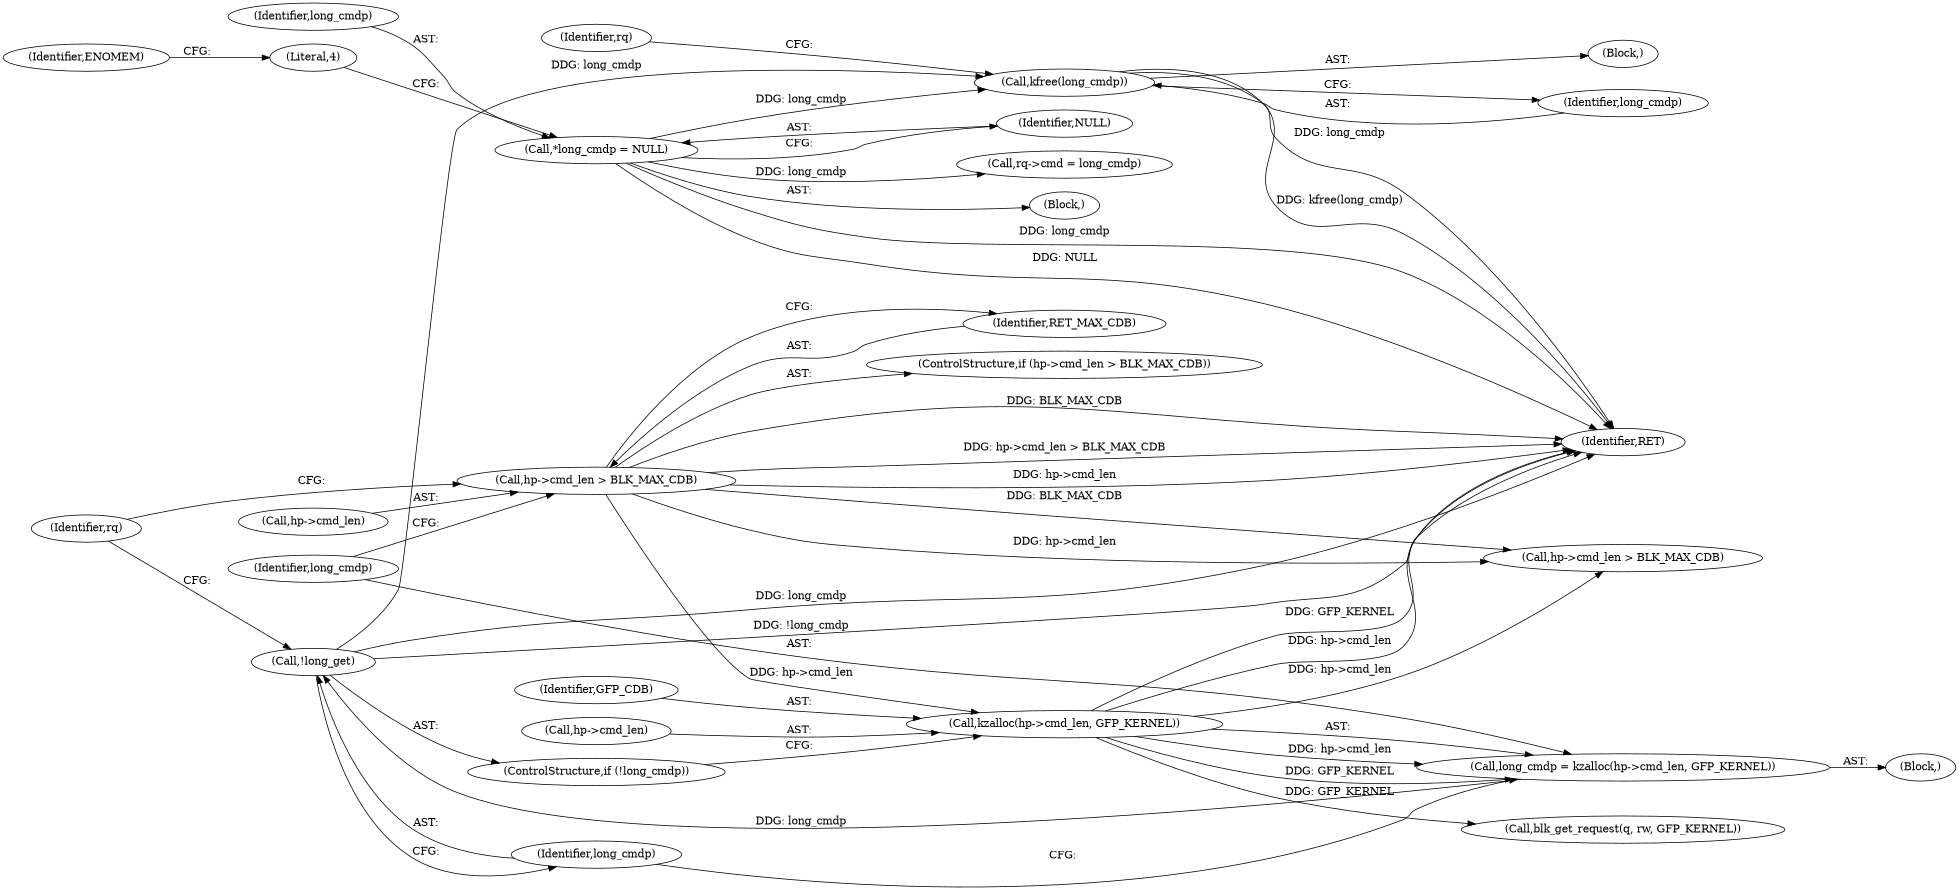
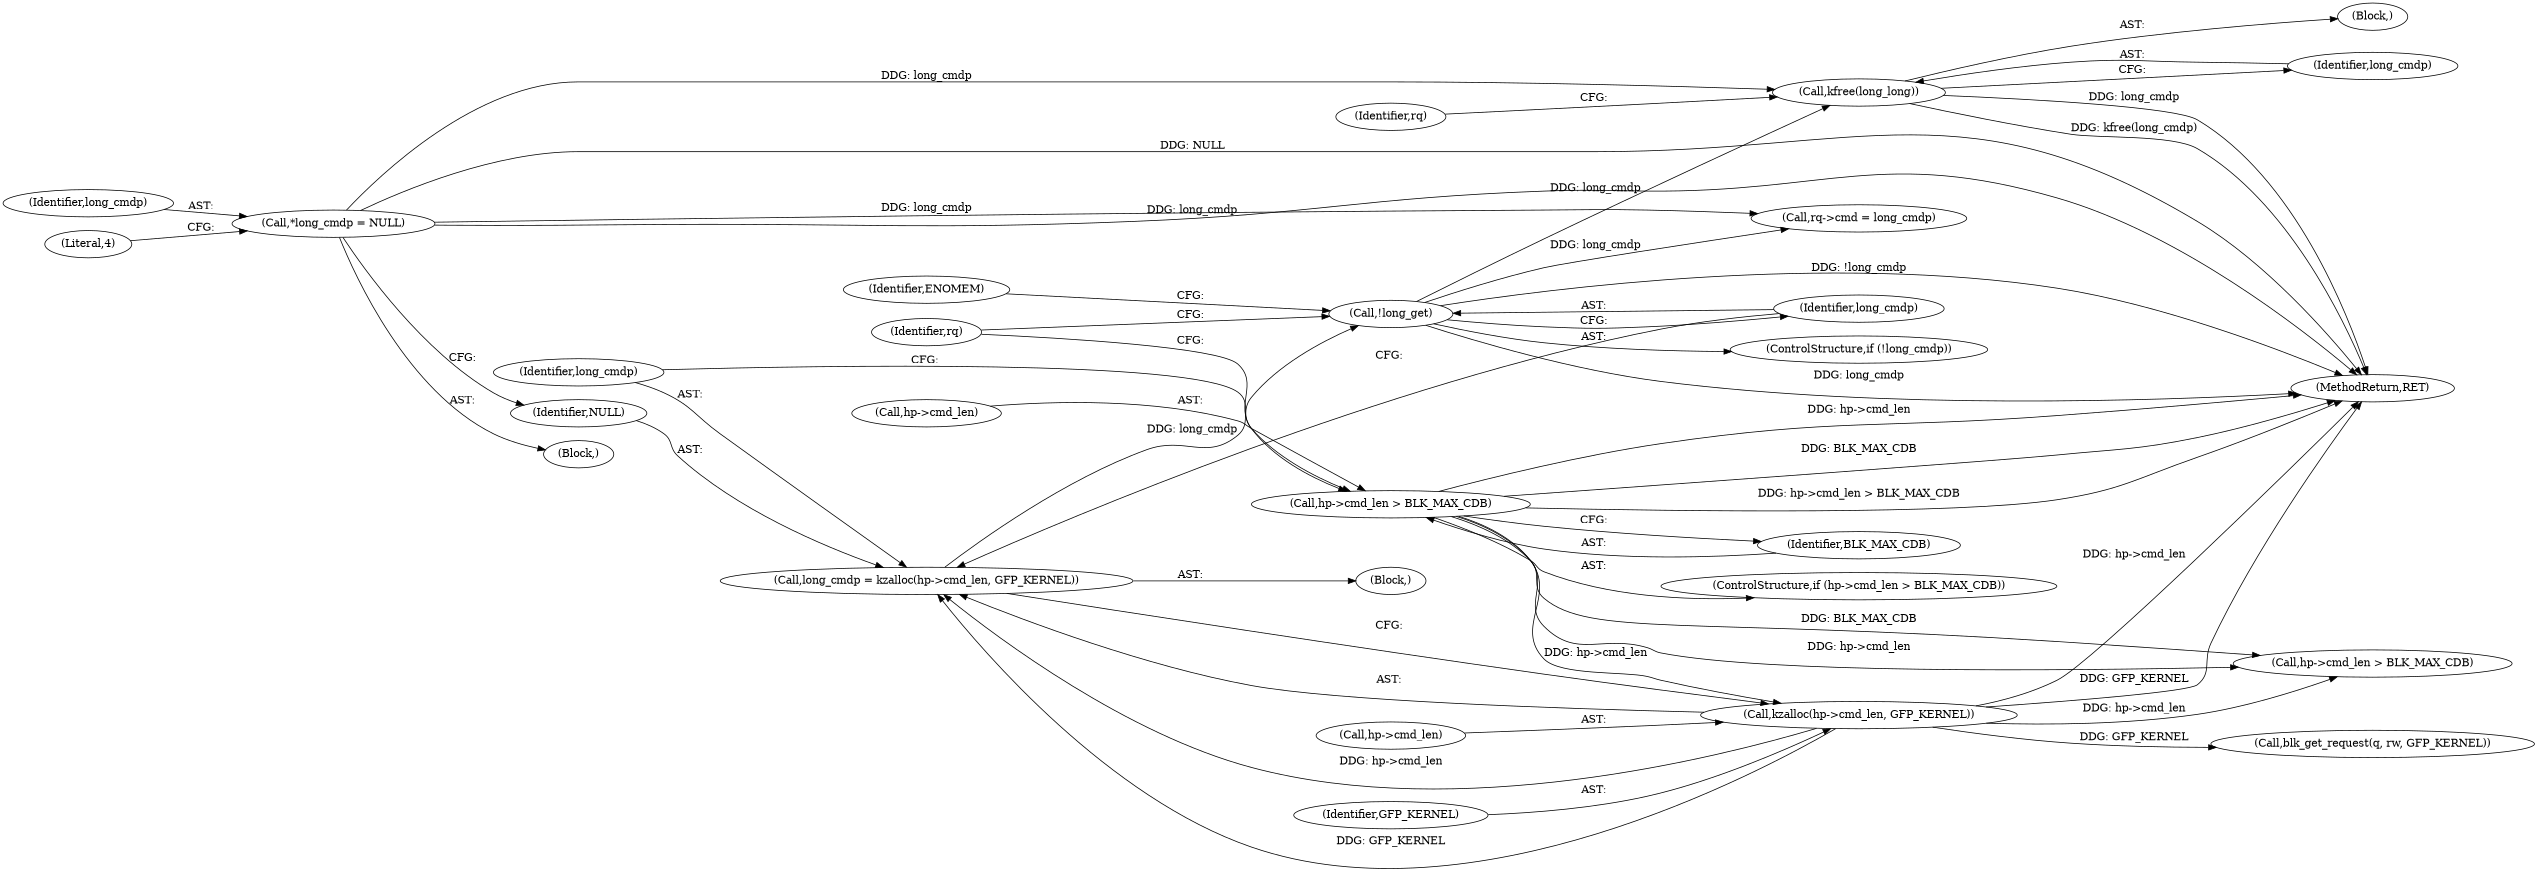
(216, 58) -> (1164, 302)
(1064, 83) -> (1859, 93)
(844, 133) -> (747, 506)
none -> (1601, 258)
(1064, 324) -> (1859, 545)
(1623, 442) -> (2373, 388)
(596, 690) -> (1391, 815)
(839, 753) -> (1383, 651)
